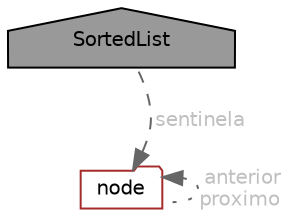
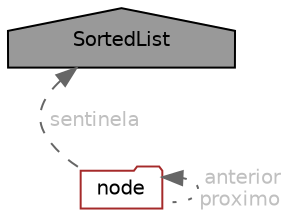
(150, 110) -> (43, 131)
